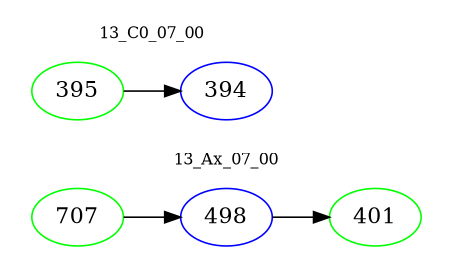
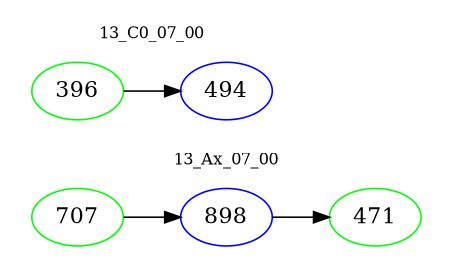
(78, 91) -> (78, 91)
(226, 91) -> (226, 91)
(226, 217) -> (226, 217)
(375, 217) -> (375, 217)
